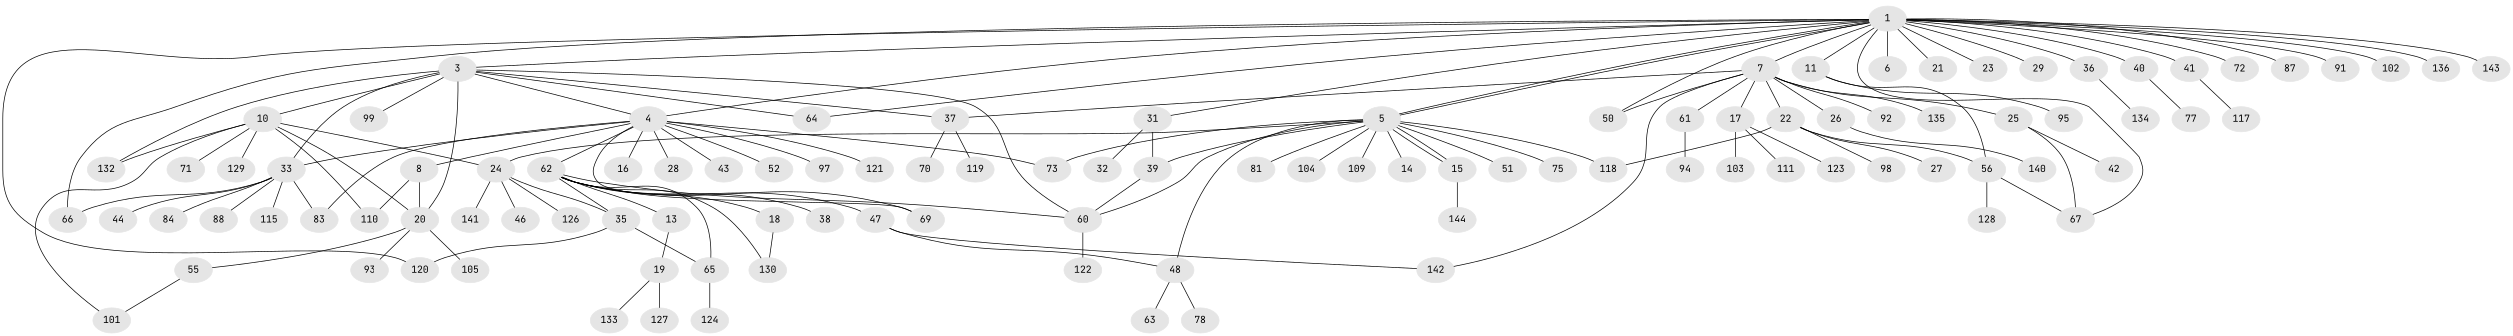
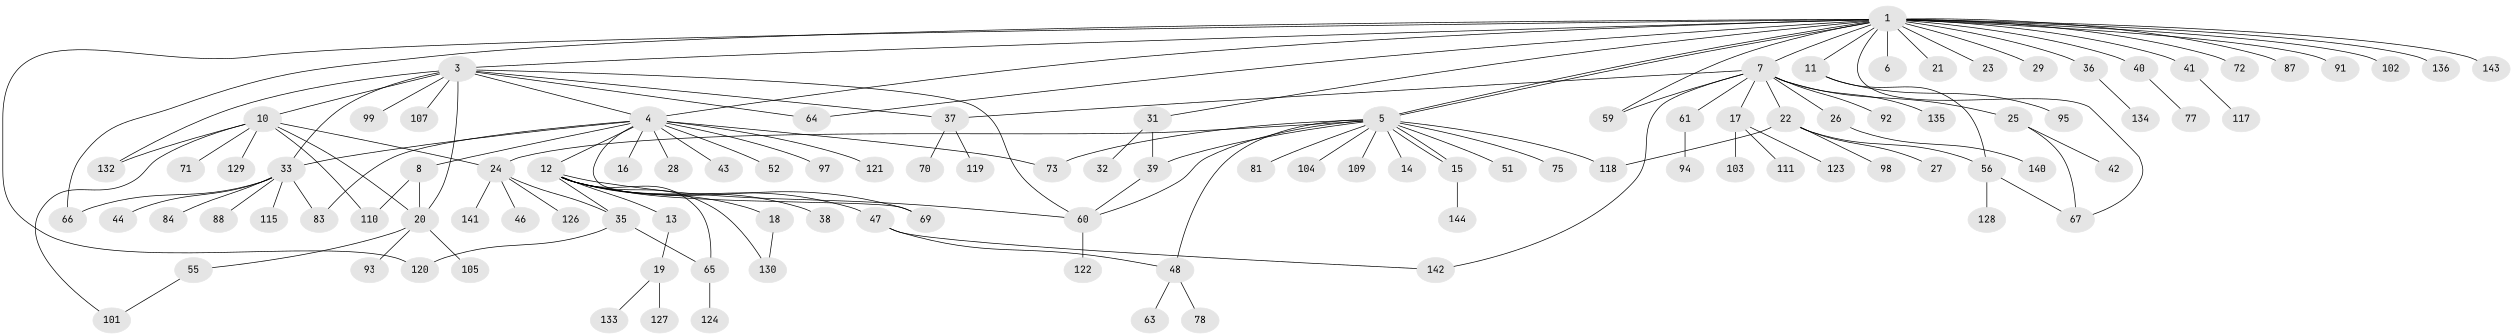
none -> (419, 119)
(1608, 119) -> (1608, 119)
(546, 170) -> (546, 170)
